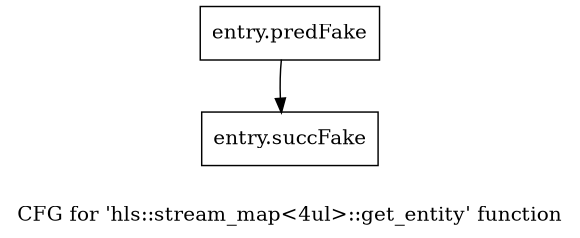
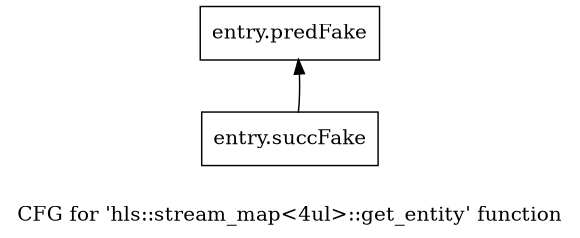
(280, 79) -> (300, 93)
